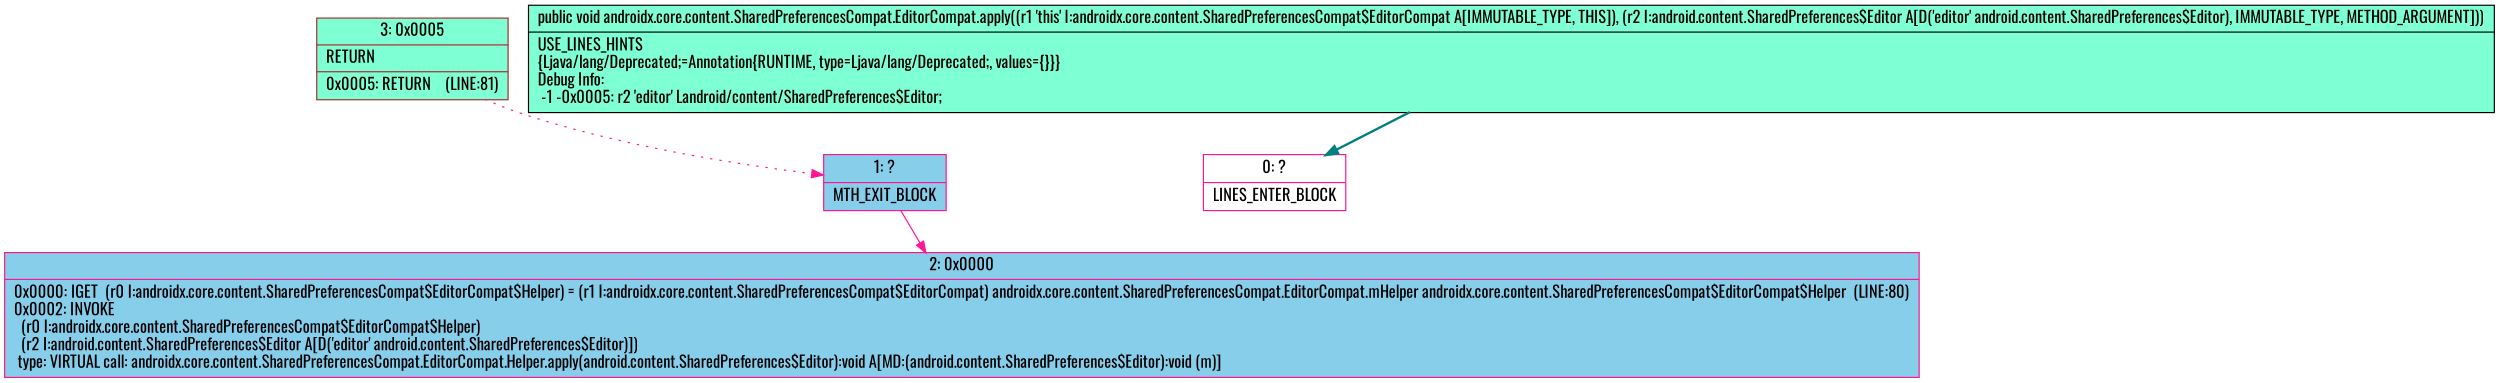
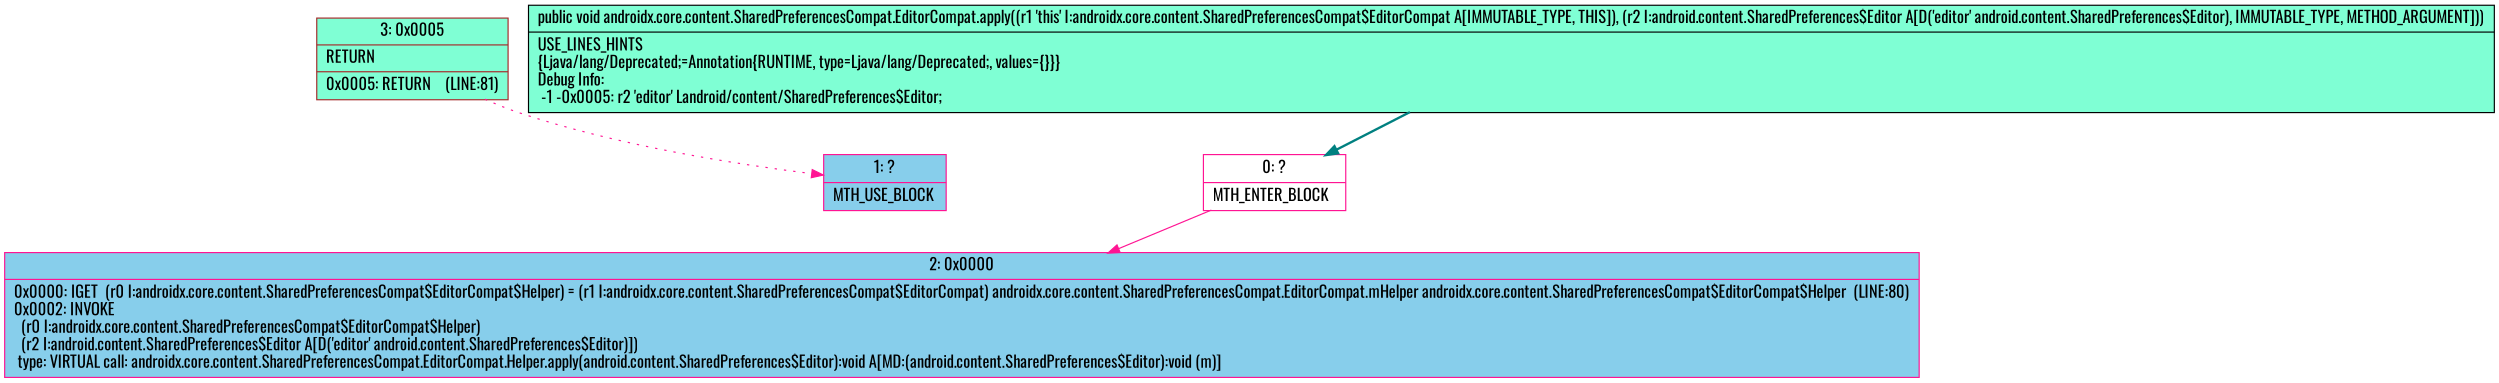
(885, 196) -> (884, 196)
(1275, 196) -> (1271, 196)
(910, 226) -> (1165, 229)
